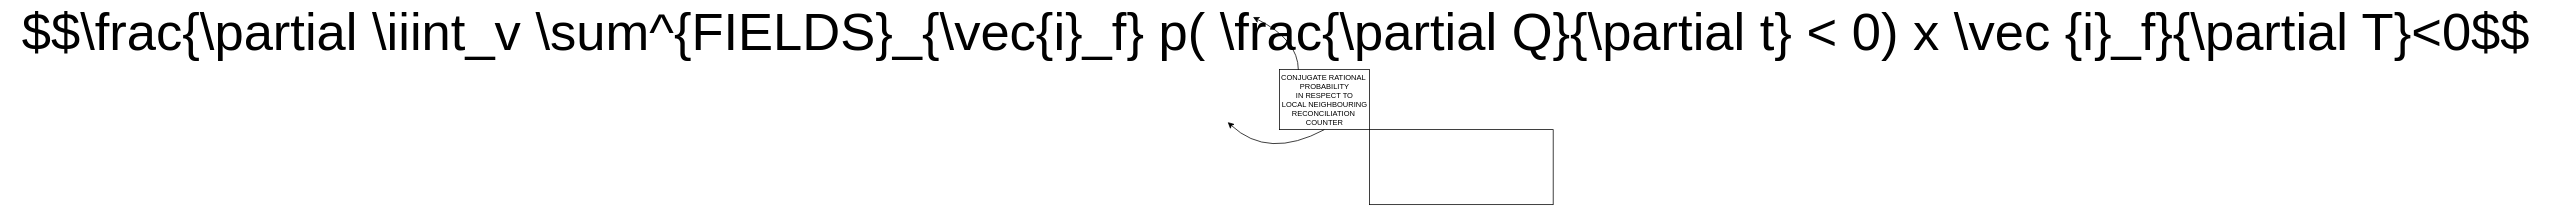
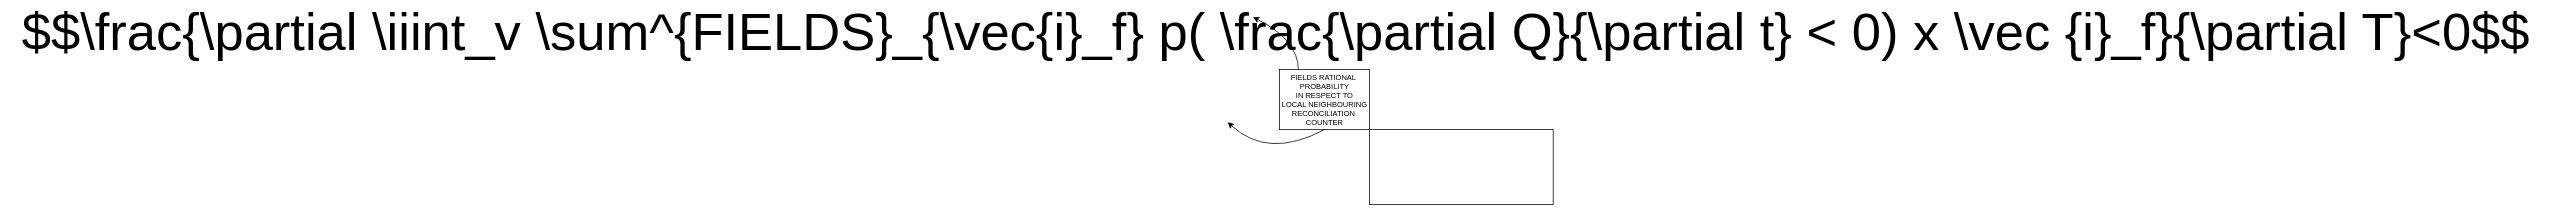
(1325, 99) -> (1325, 99)
